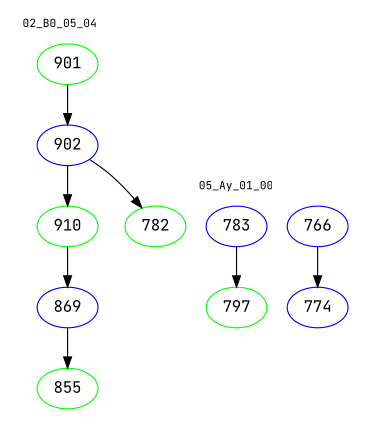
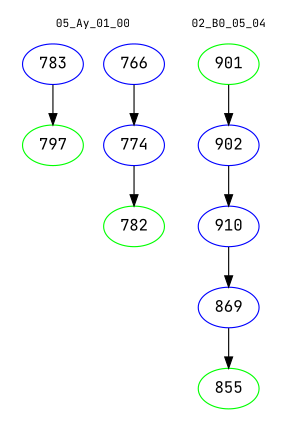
(123, 187) -> (134, 180)
(68, 226) -> (229, 226)
